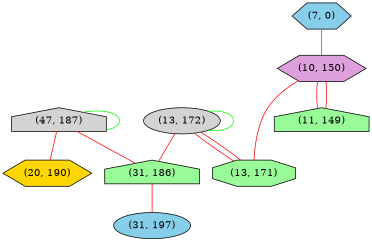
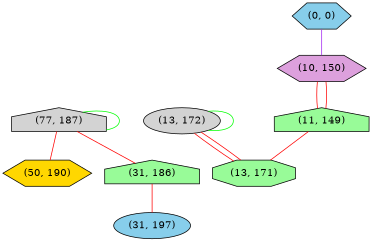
(322, 16) -> (322, 16)
(264, 114) -> (289, 146)
(59, 121) -> (59, 121)
(167, 148) -> none
(47, 173) -> (47, 173)
